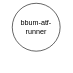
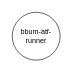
(36, 27) -> (36, 36)
